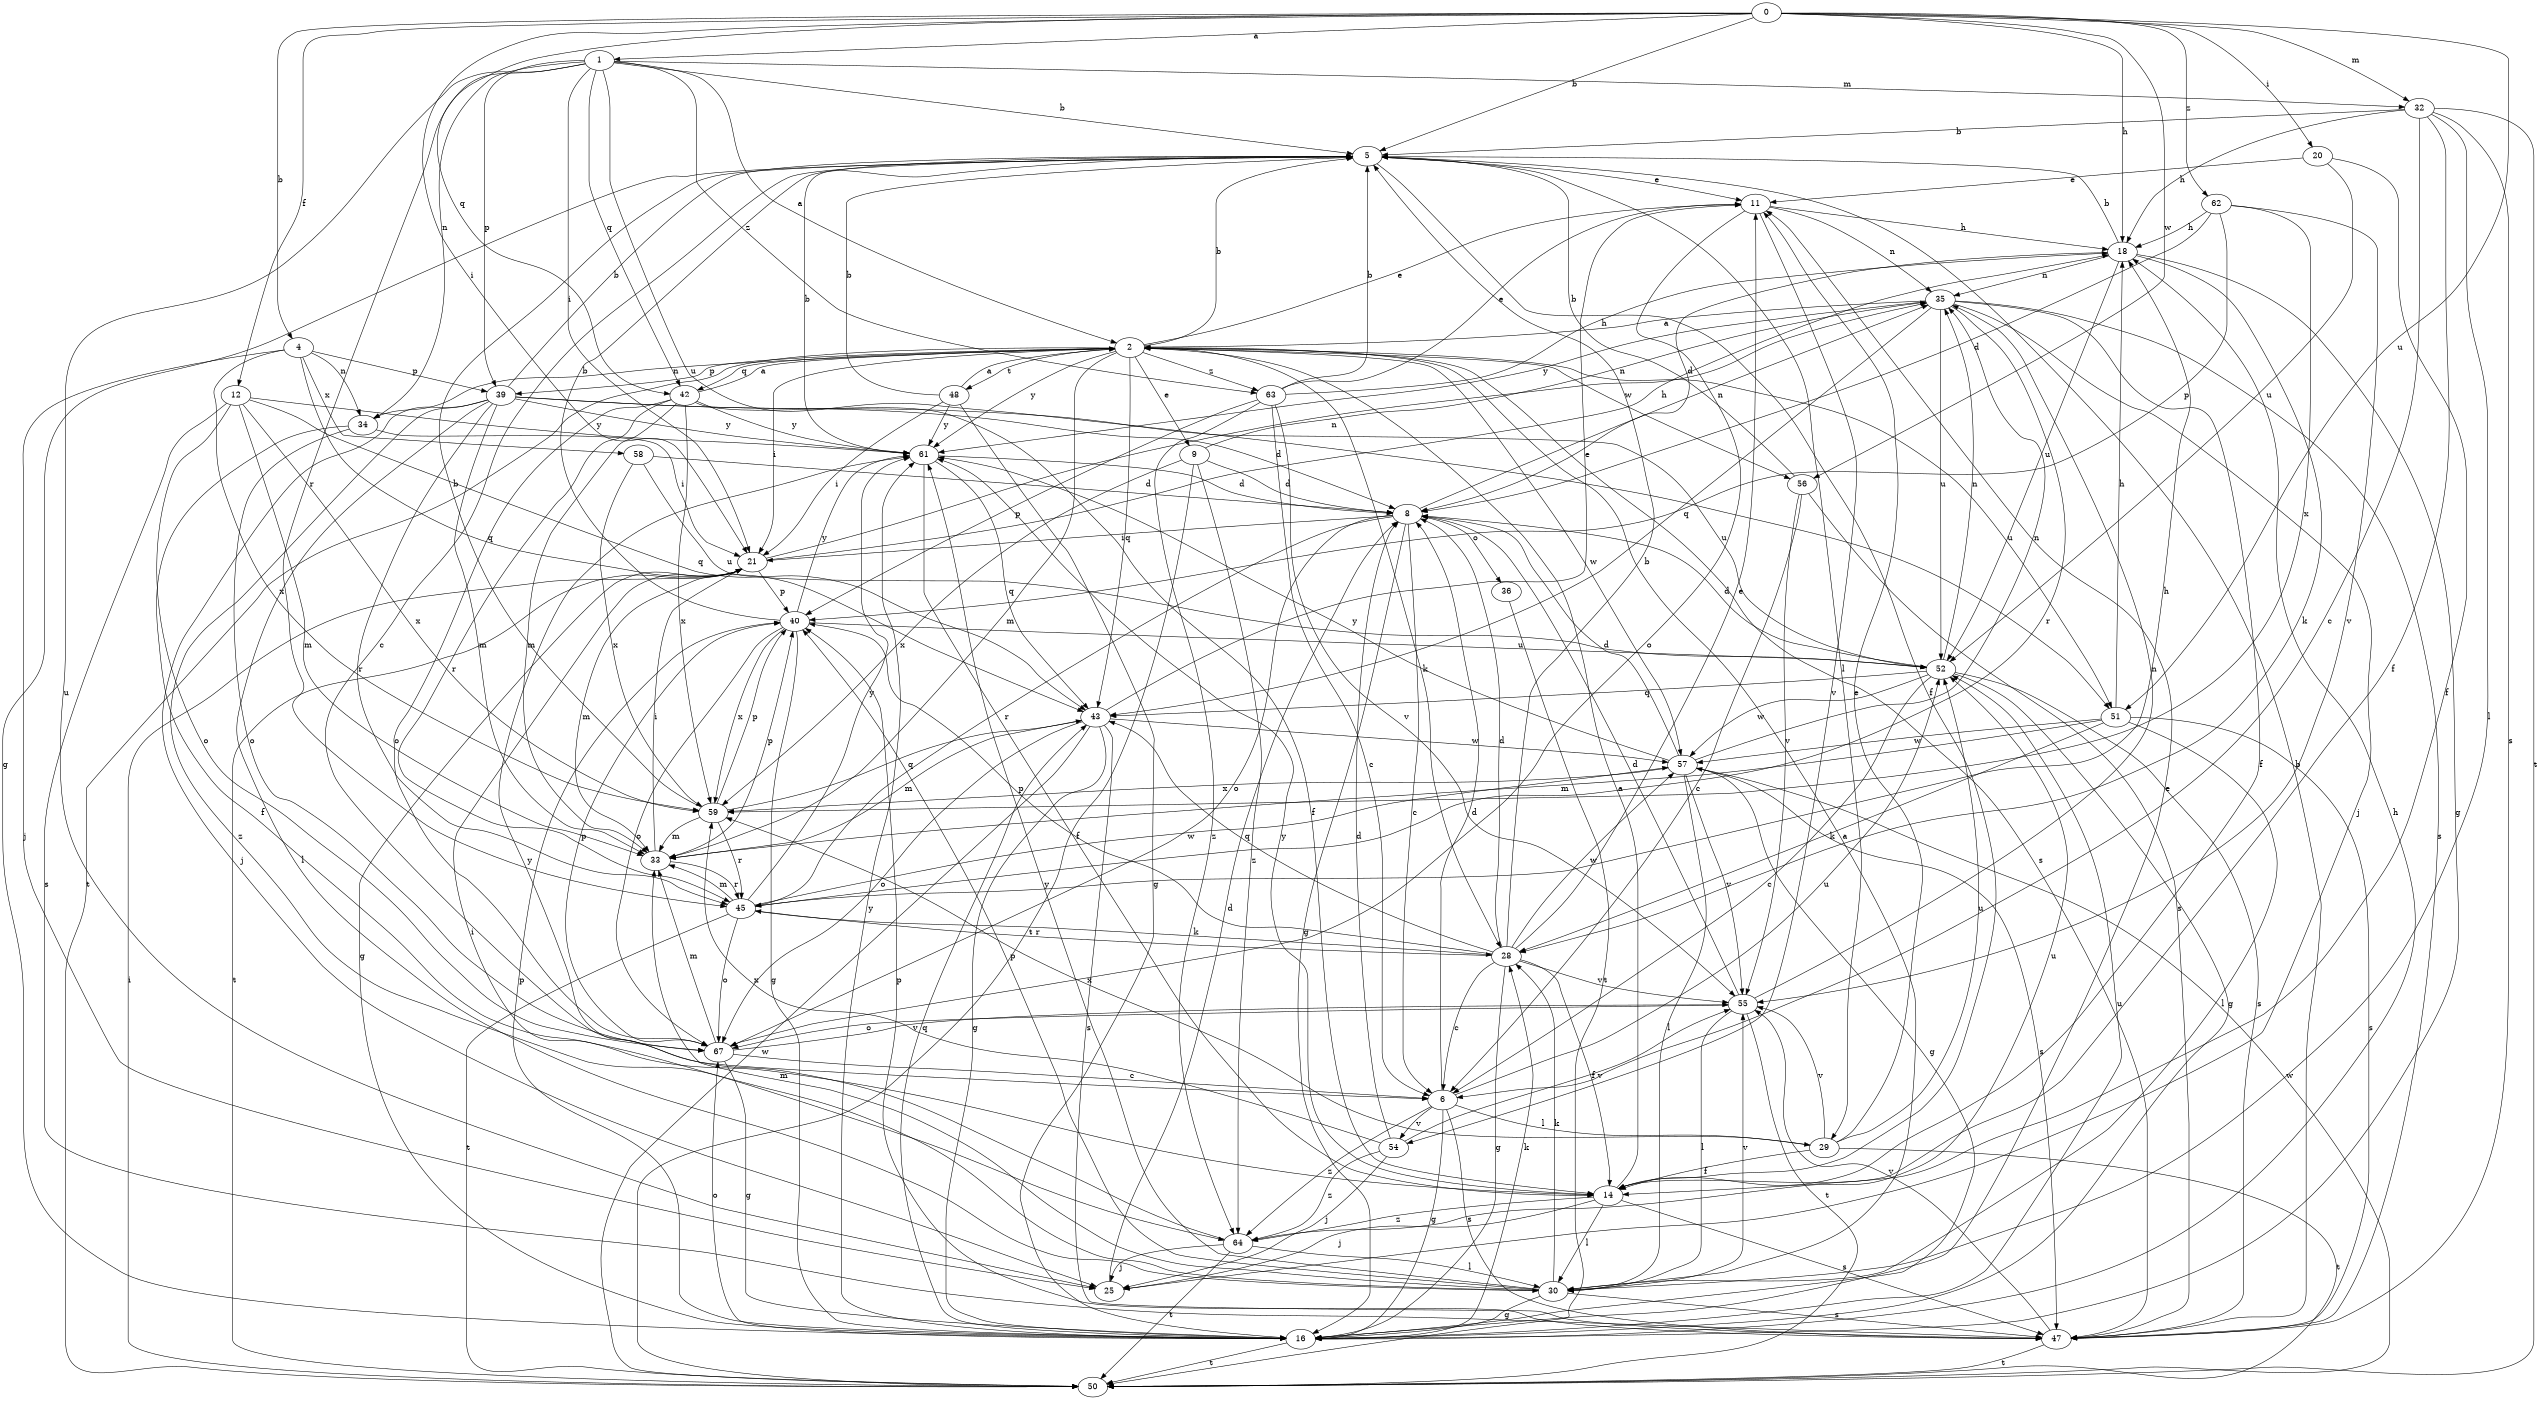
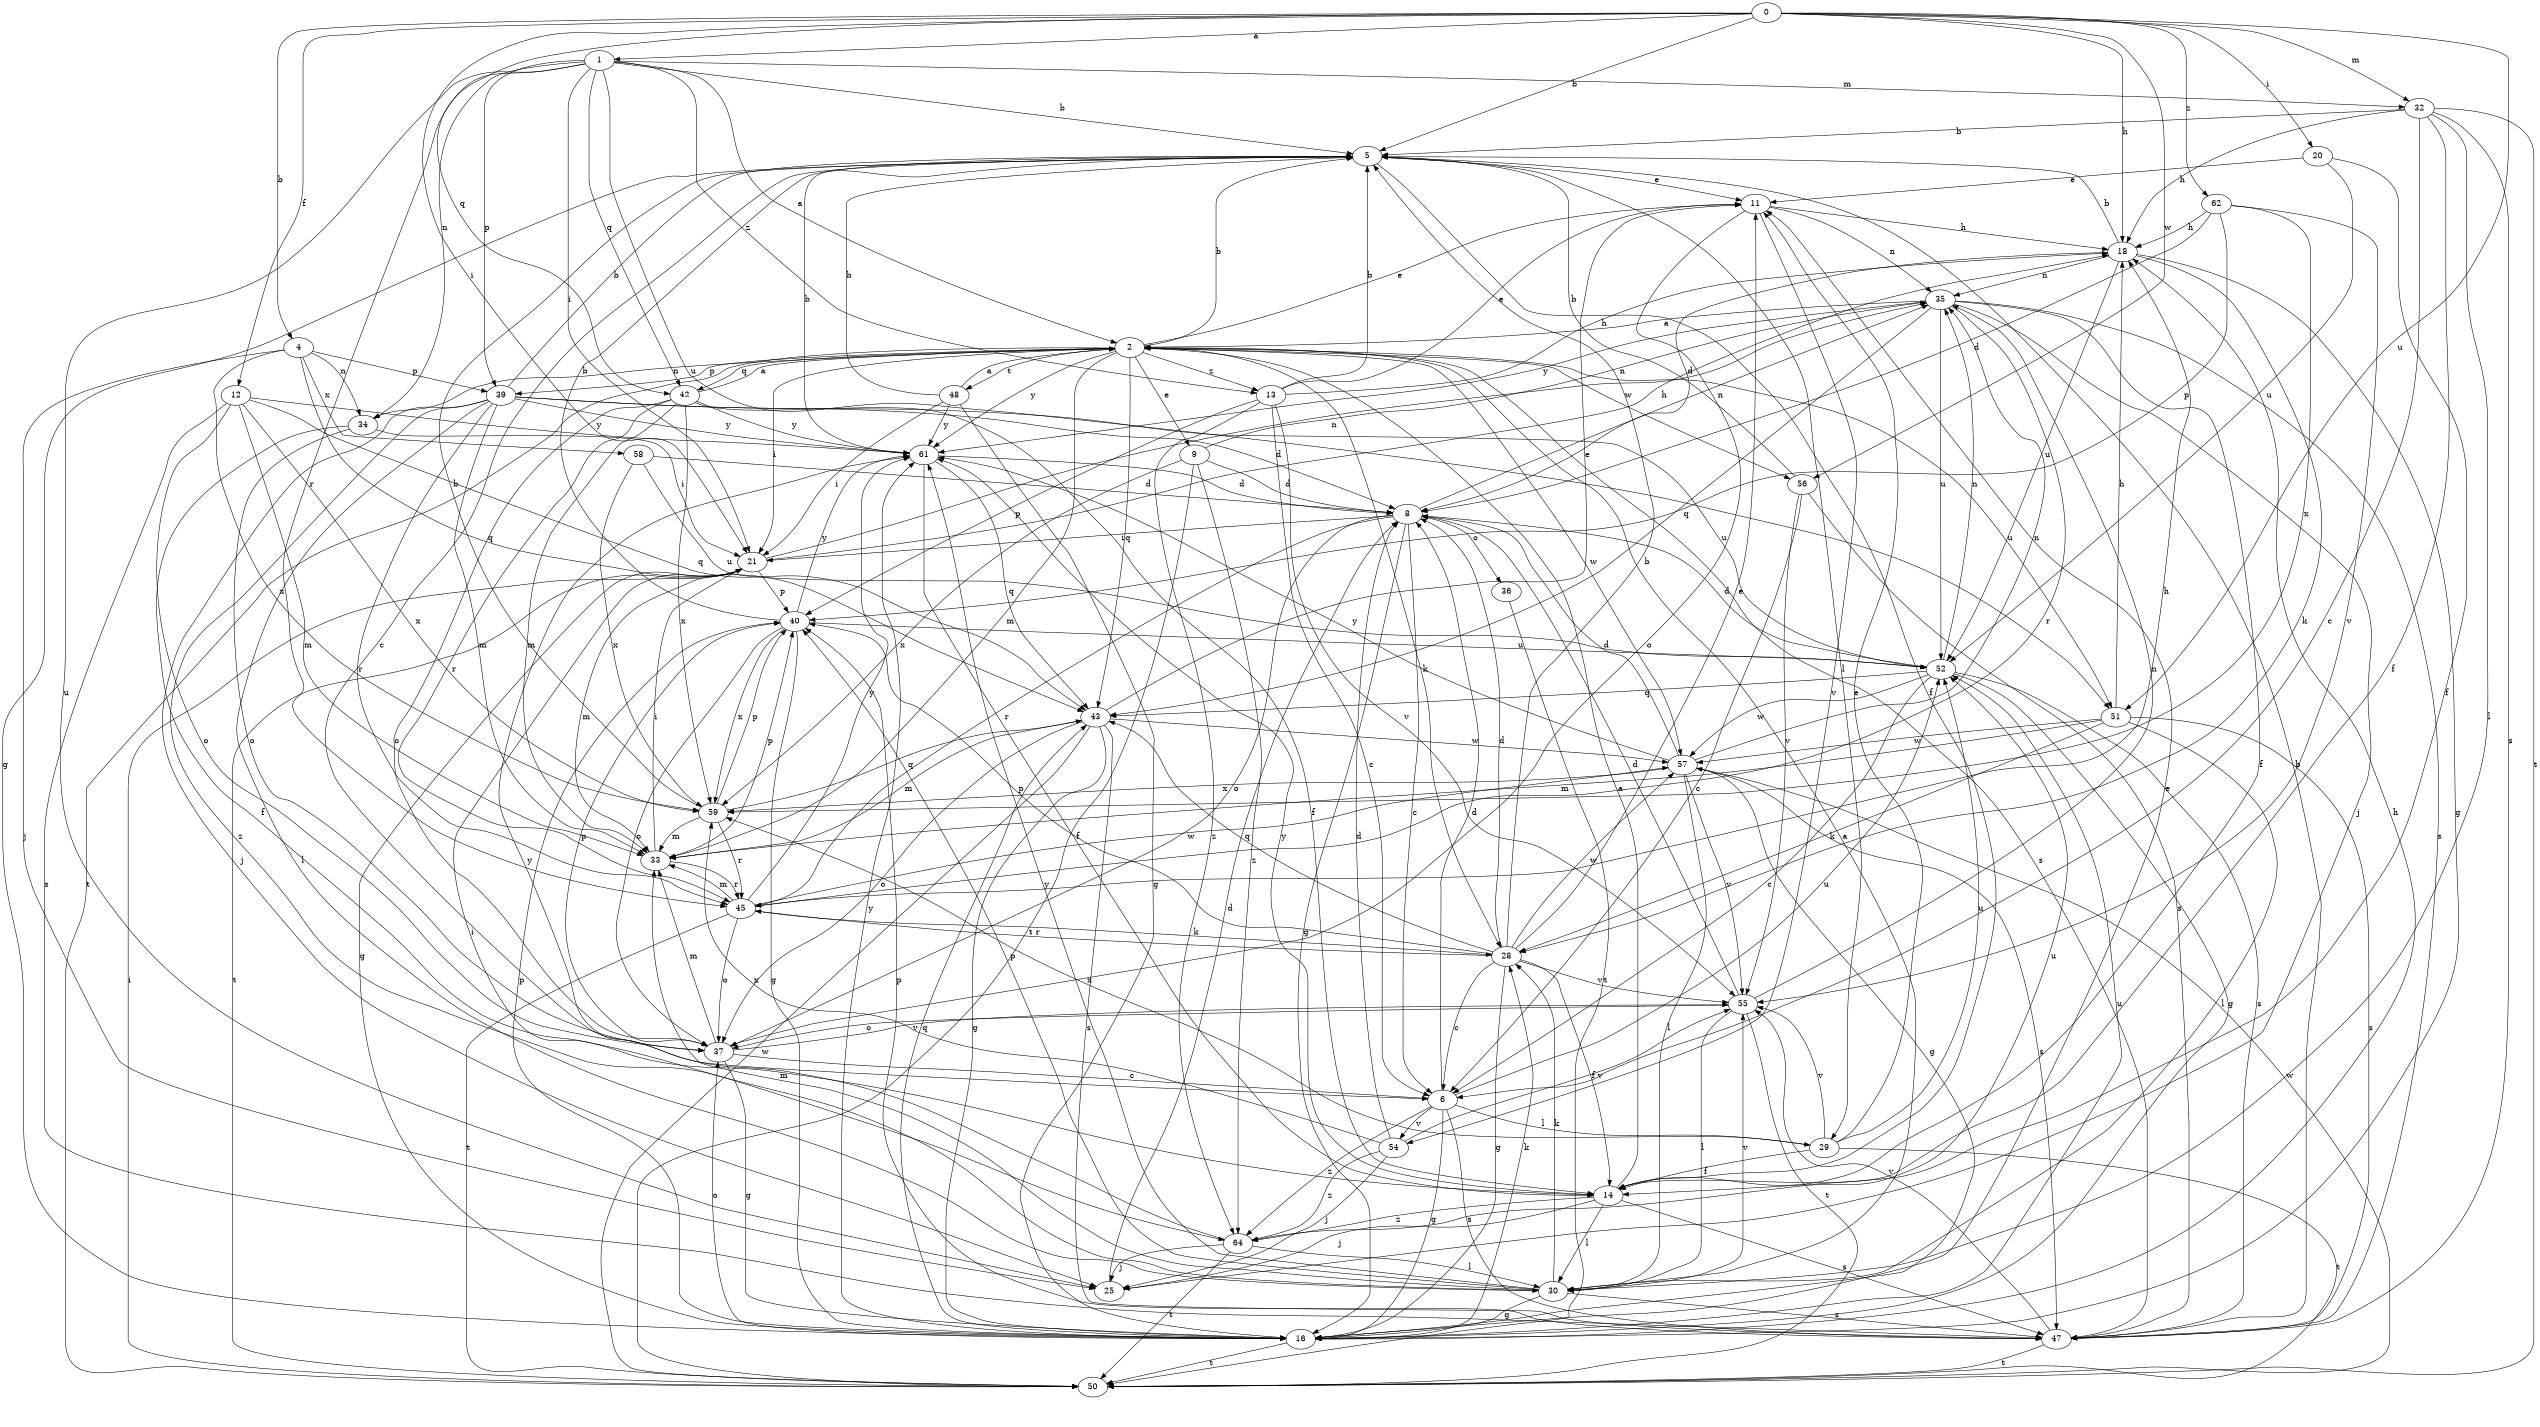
(1271, 395) -> (1271, 395)
(719, 1052) -> (719, 1052)
